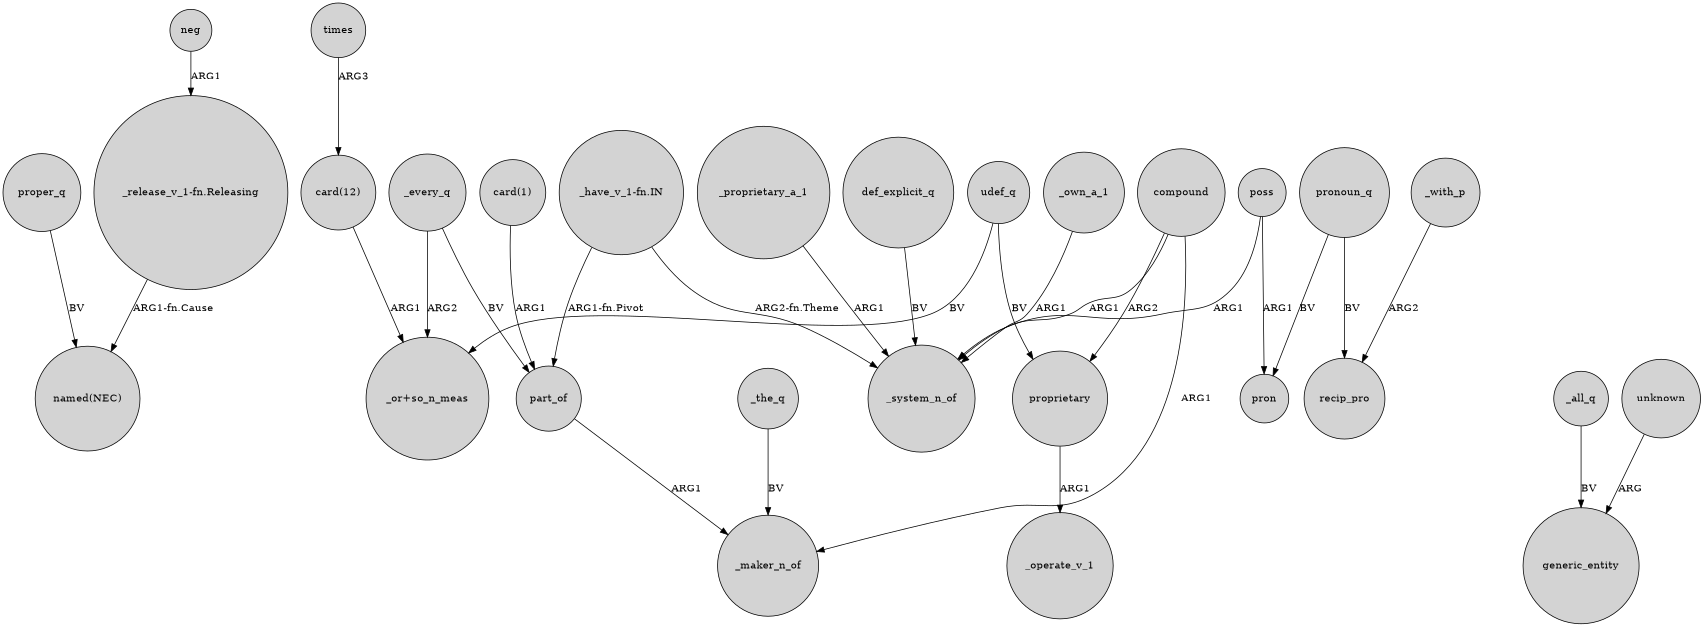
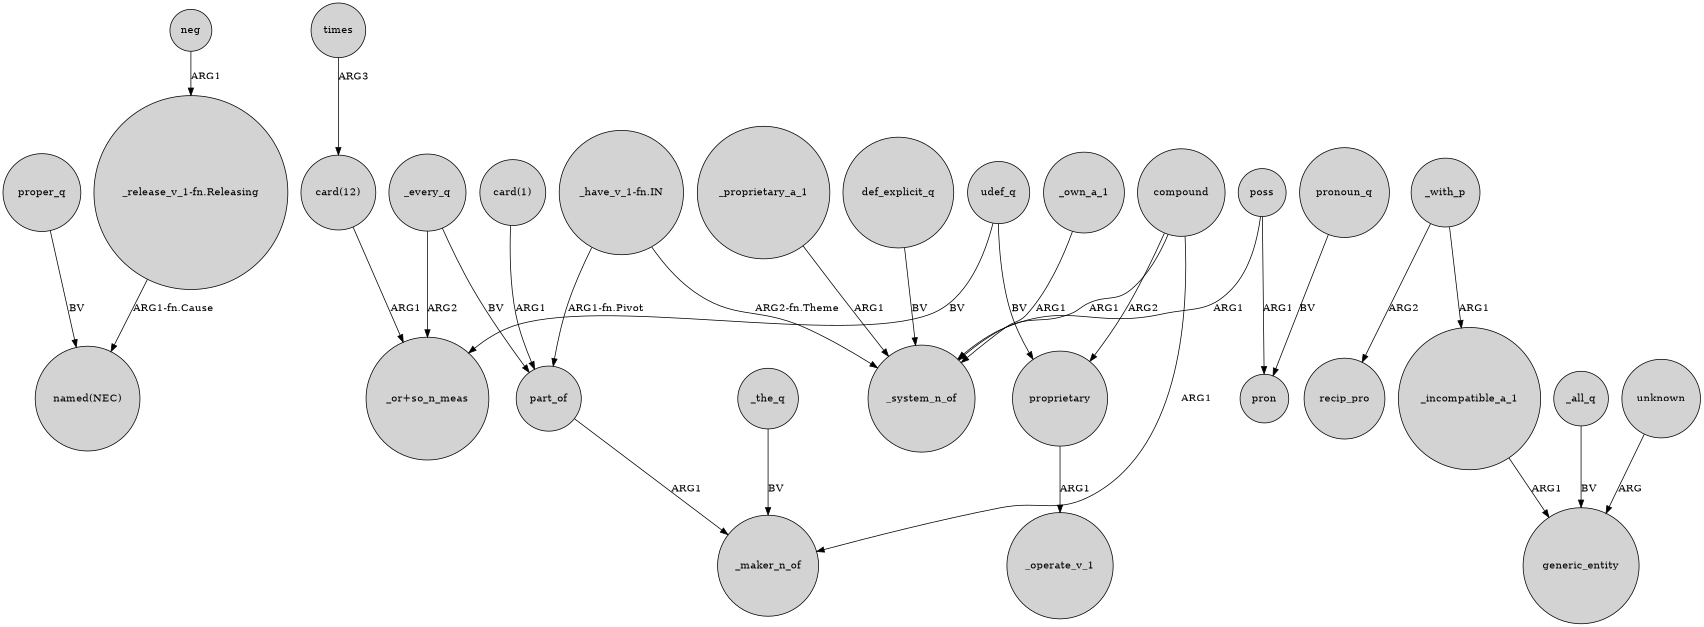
(1345, 294) -> none
none -> (1470, 399)
